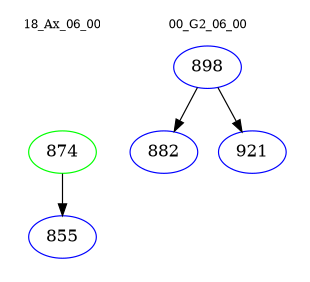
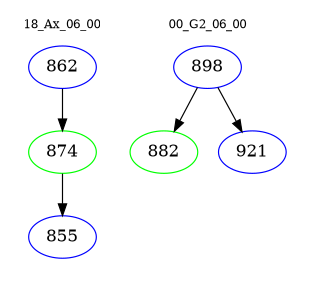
none -> (62, 67)
(164, 152) -> (164, 152)
